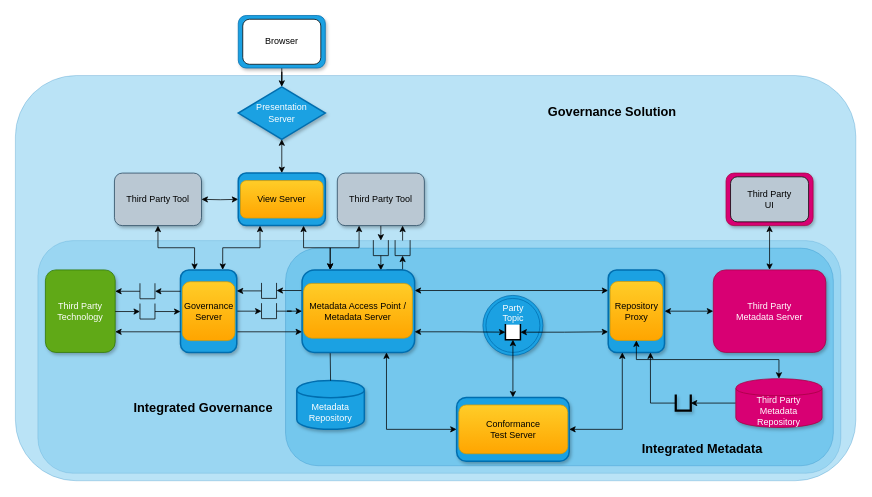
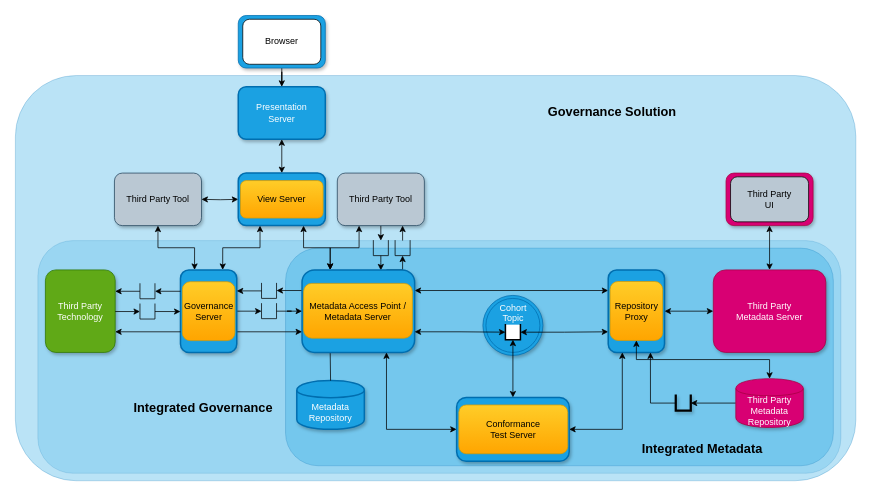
(282, 113) -> (282, 113)
(513, 313) -> (513, 313)
(779, 403) -> (769, 403)
